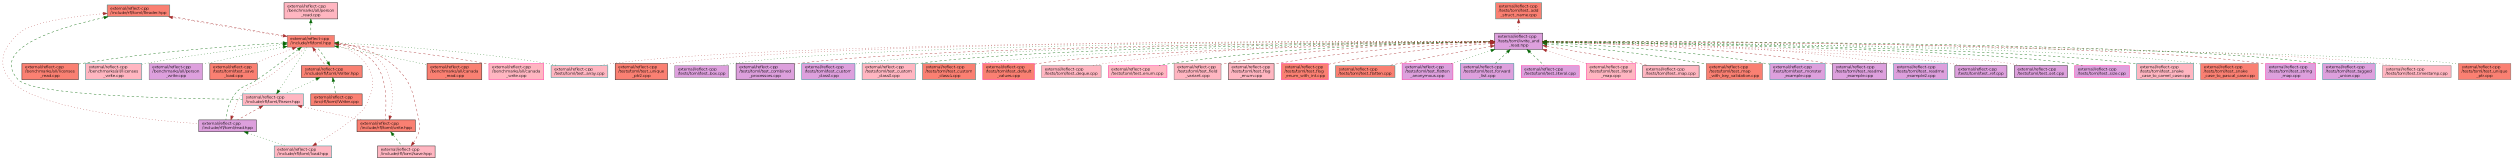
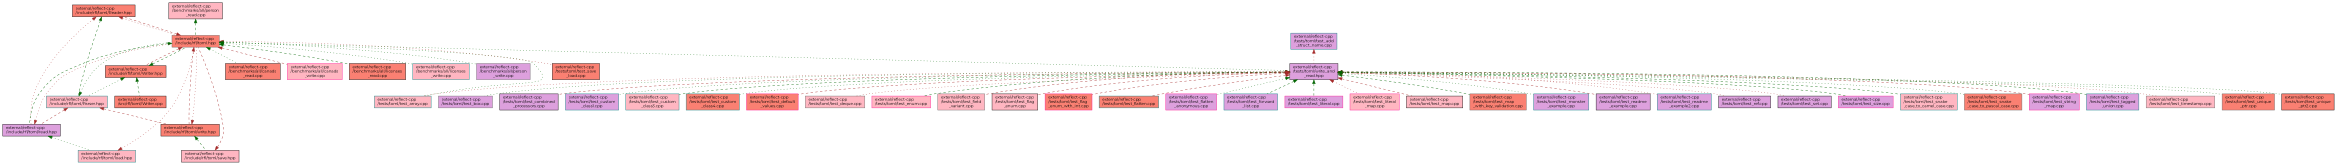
(138, 11) -> (104, 11)
(1519, 11) -> (1314, 41)
(1079, 44) -> (1812, 78)
(1659, 50) -> (1438, 82)
none -> (757, 56)
(332, 113) -> (135, 117)
